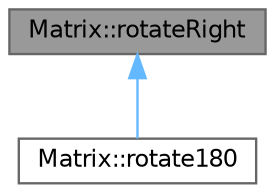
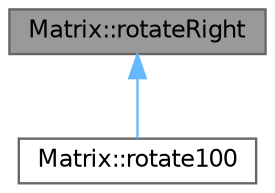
(137, 161) -> (137, 161)
